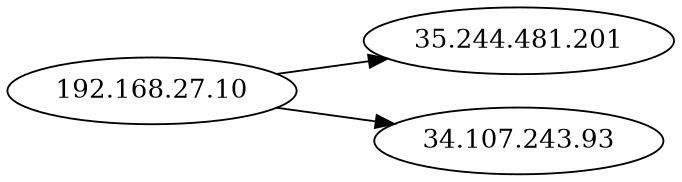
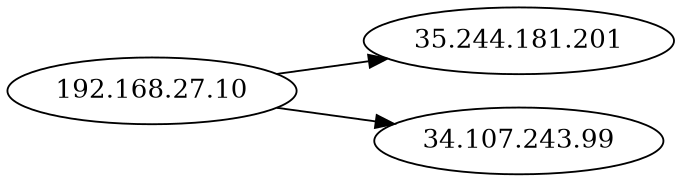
(519, 41) -> (519, 41)
(519, 141) -> (519, 141)
